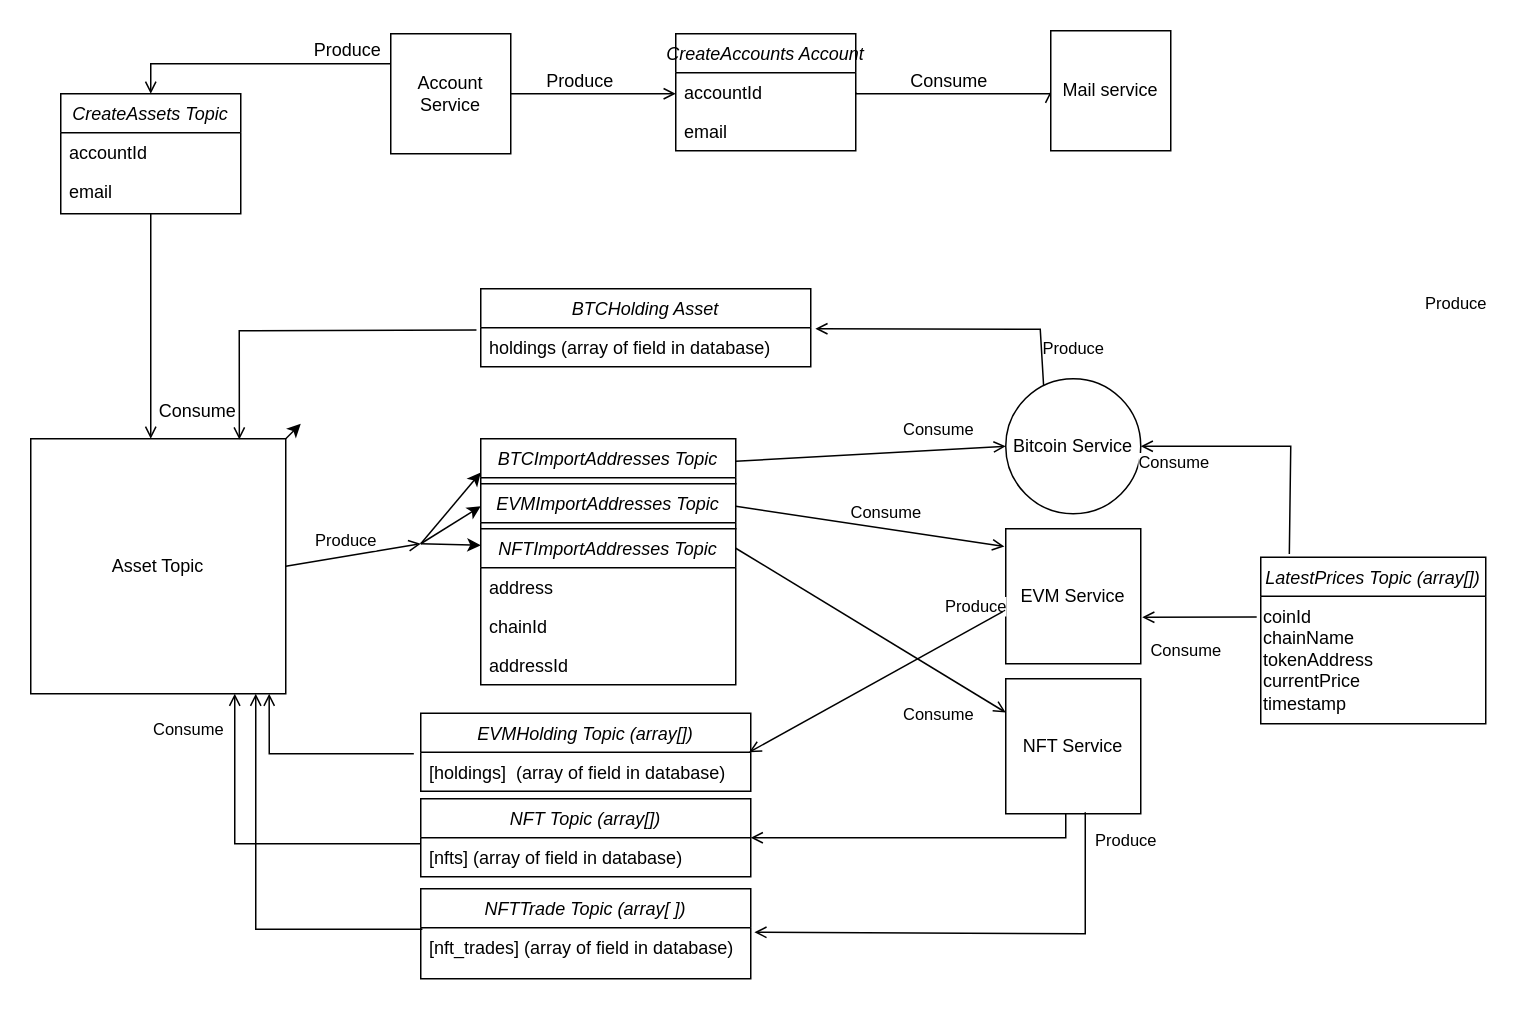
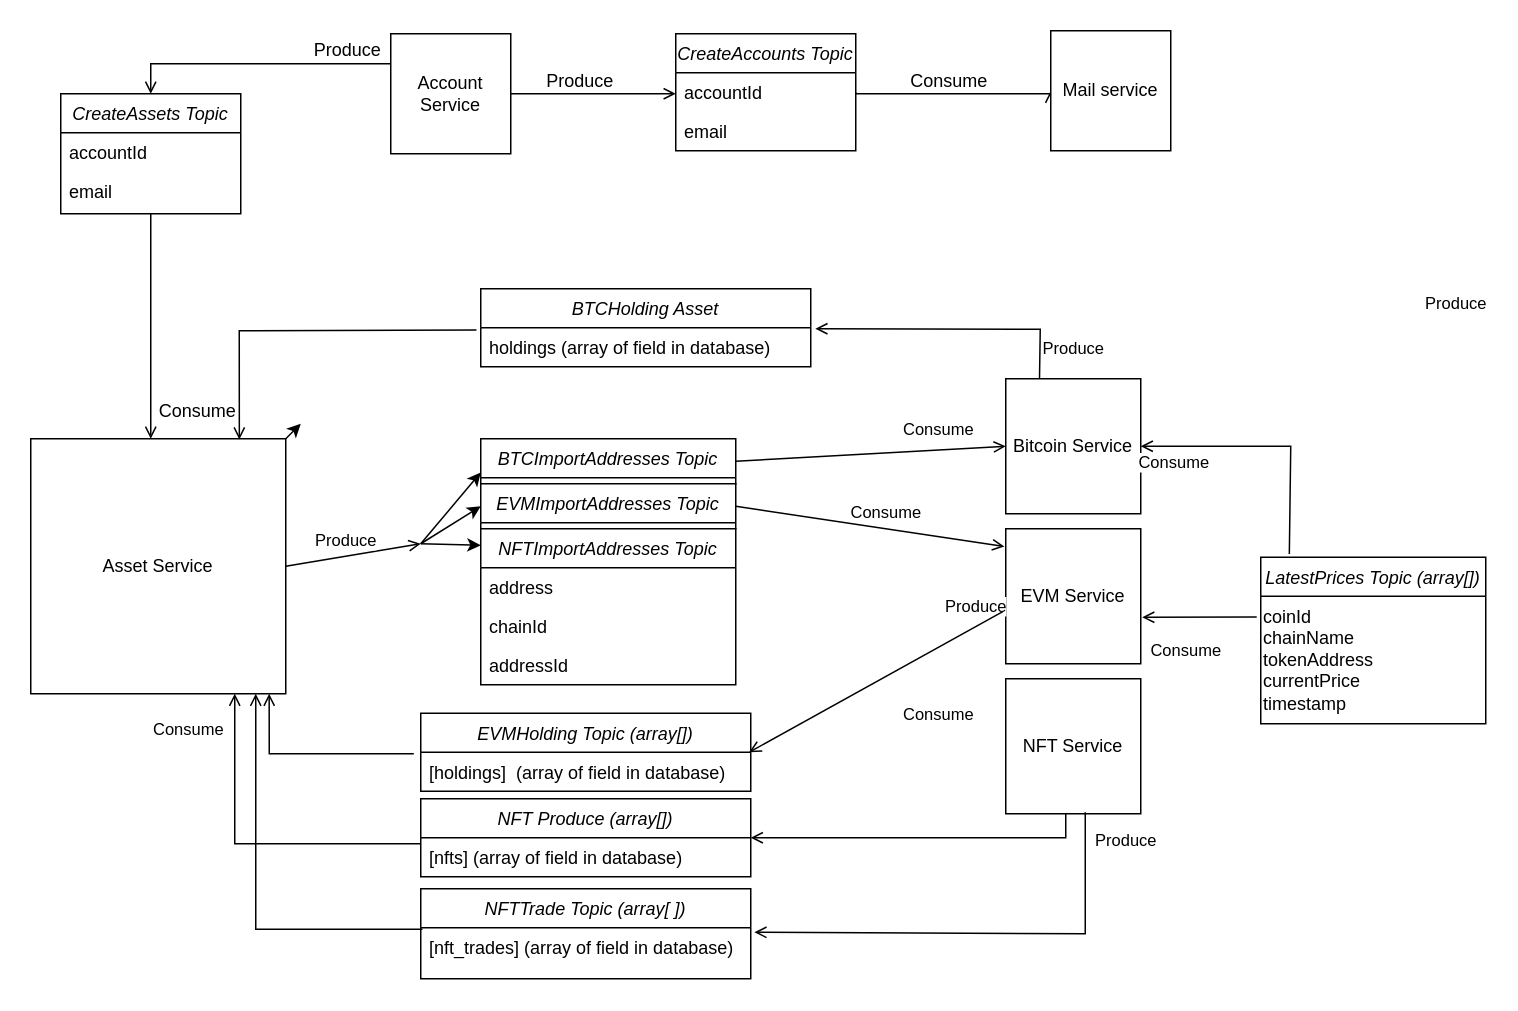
(765, 54) -> (765, 54)
(1073, 446) -> (1073, 446)
(158, 566) -> (158, 566)
(869, 630) -> none
(585, 819) -> (585, 819)
